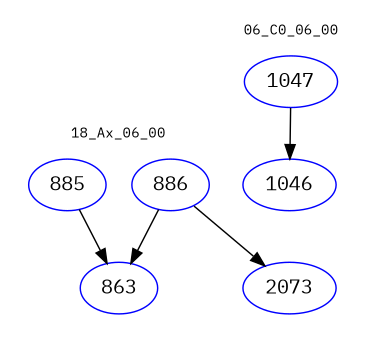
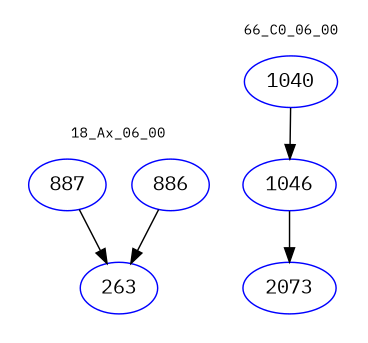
(292, 31) -> (292, 31)
(291, 82) -> (291, 82)
(67, 185) -> (67, 185)
(212, 221) -> (290, 229)
(119, 288) -> (119, 288)
